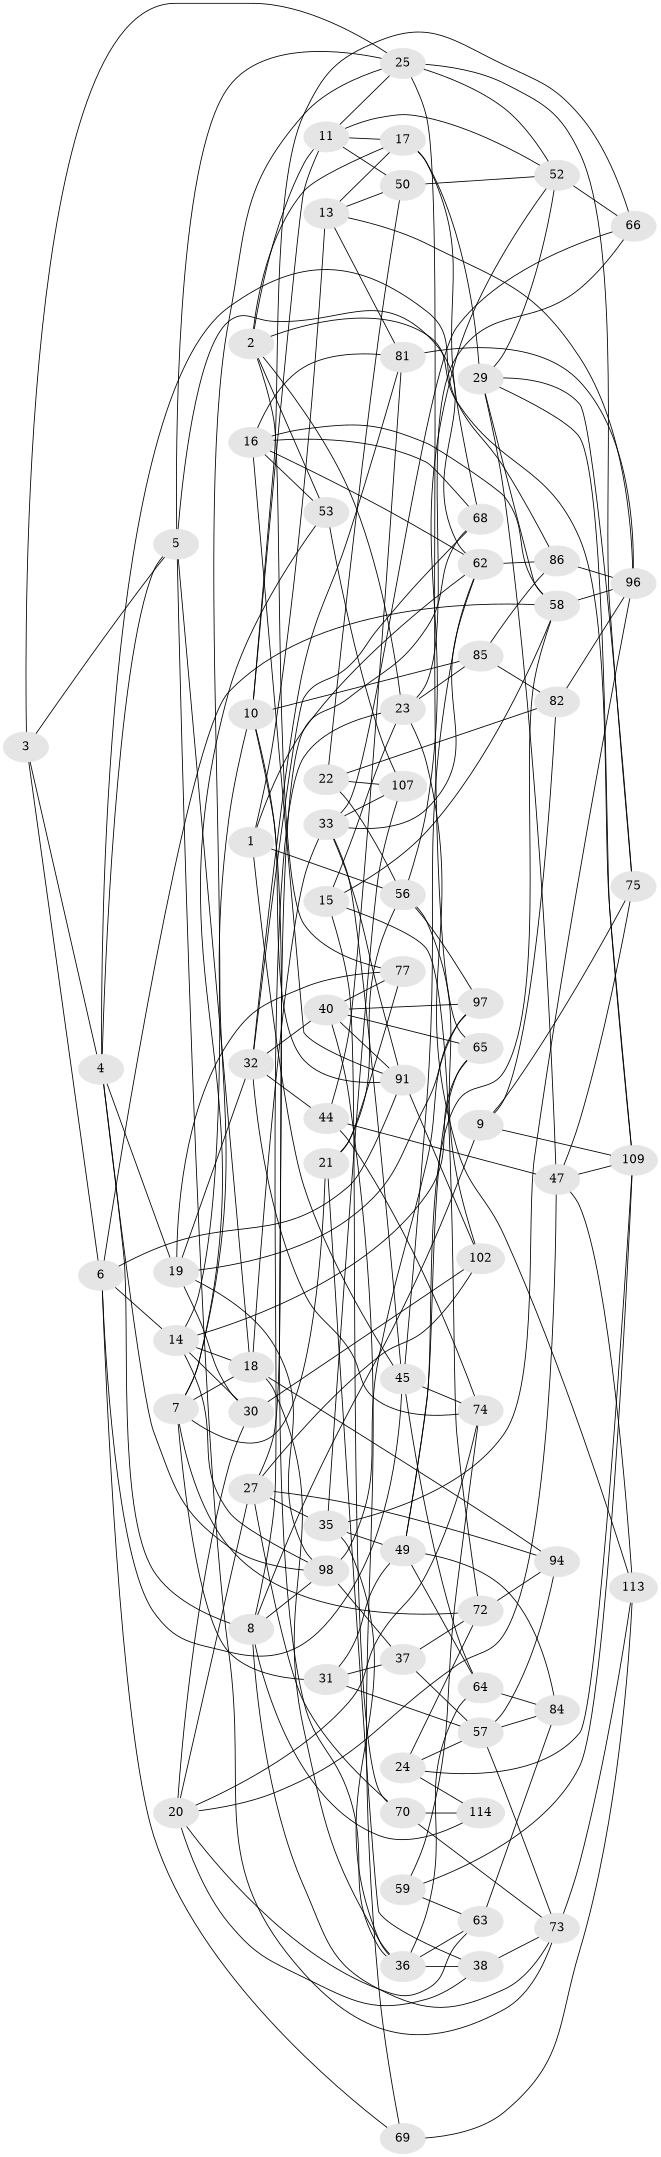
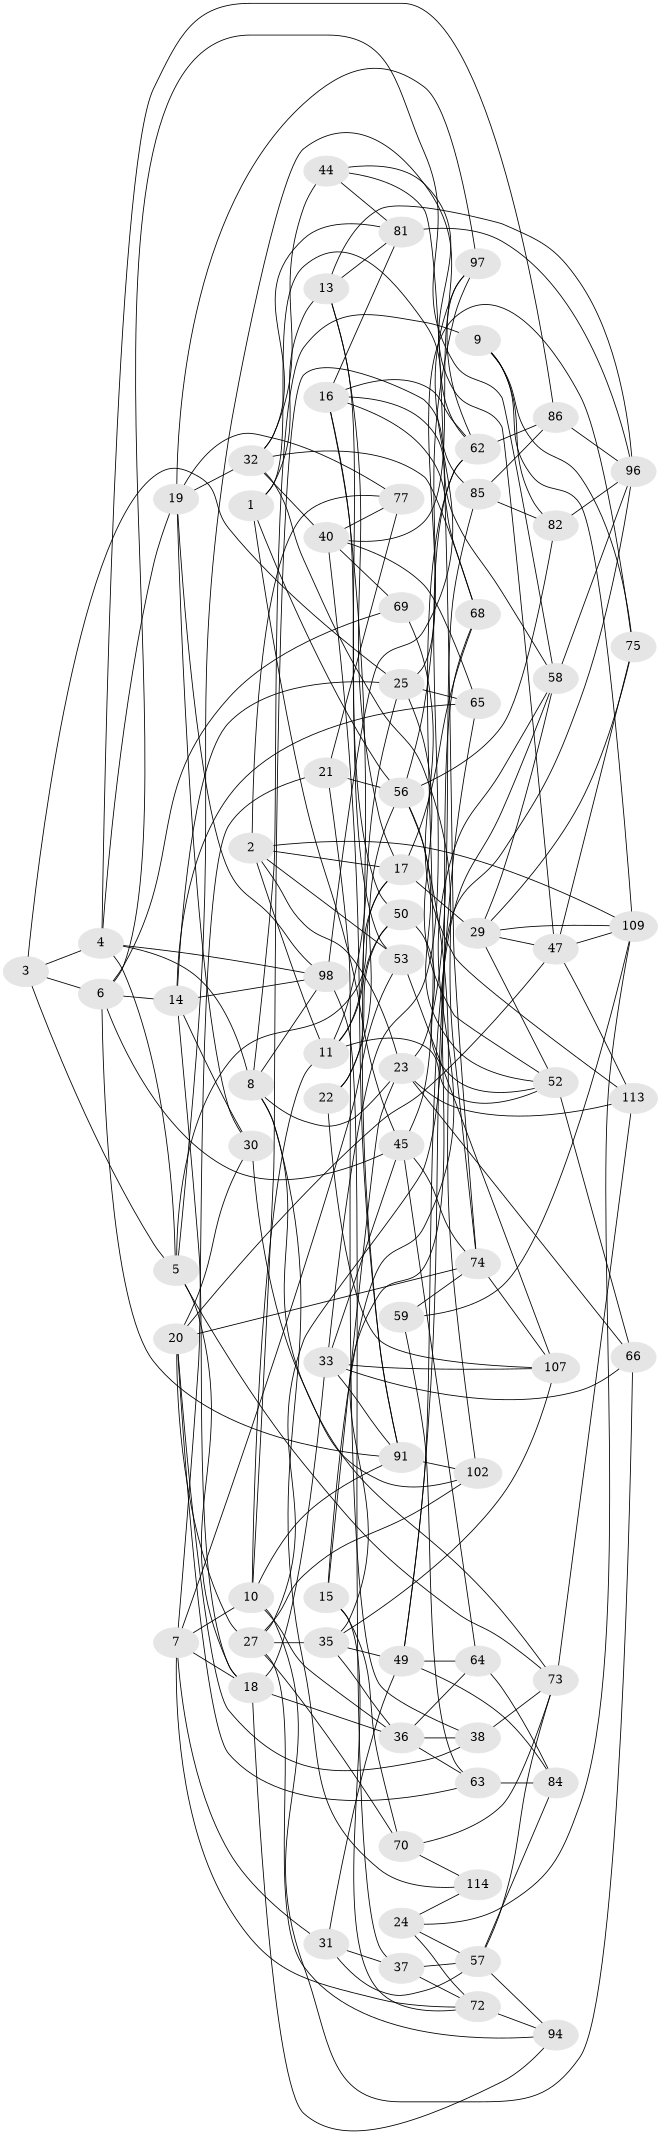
(191, 223) -> (263, 1037)
(447, 739) -> (520, 684)
none -> (517, 1316)
